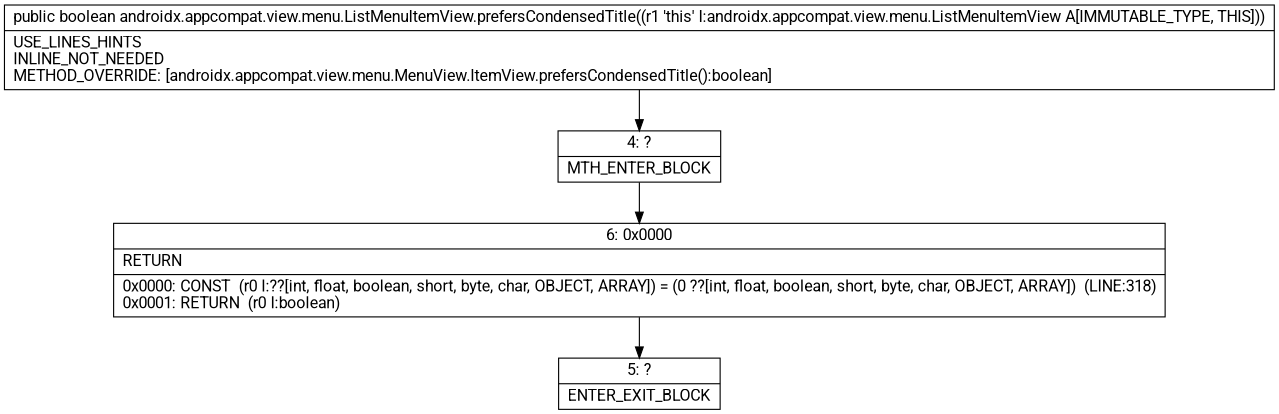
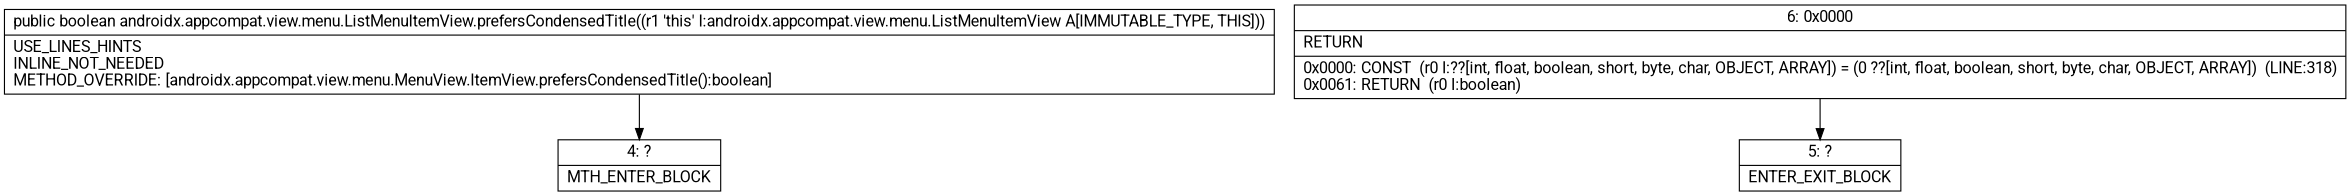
(639, 197) -> none
(233, 304) -> (1414, 85)
